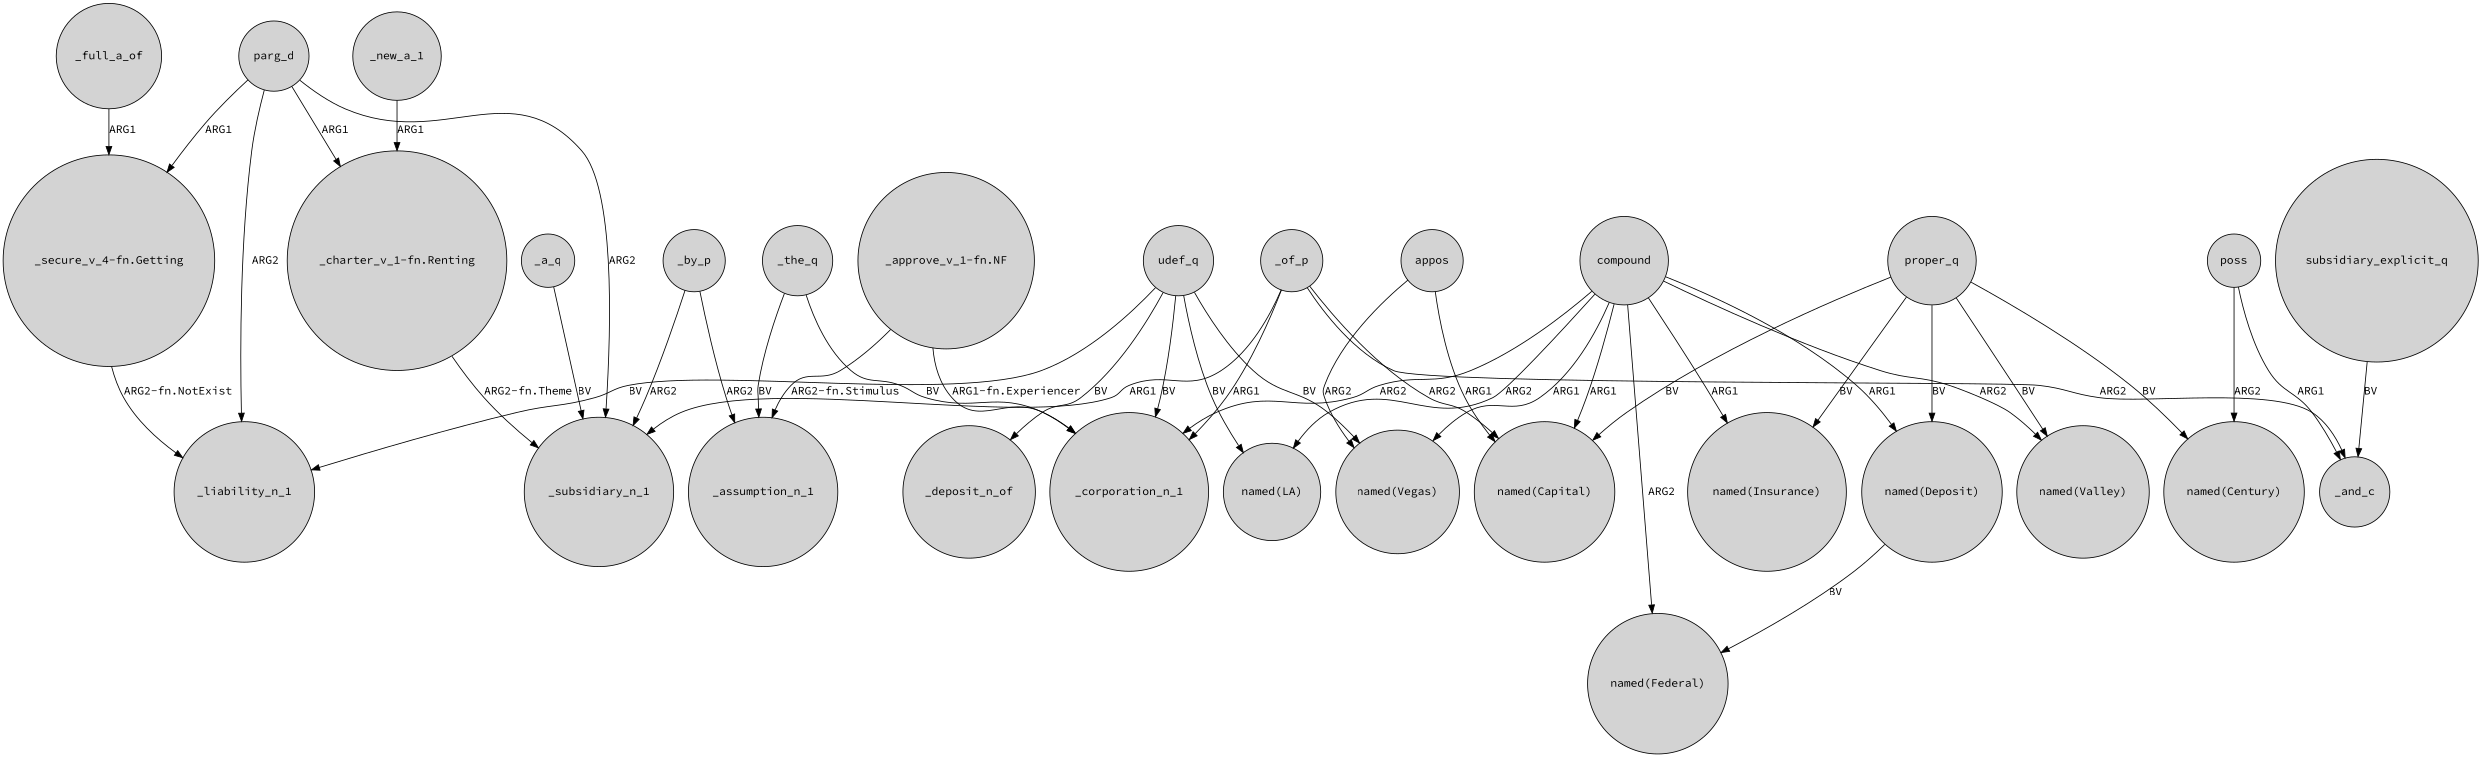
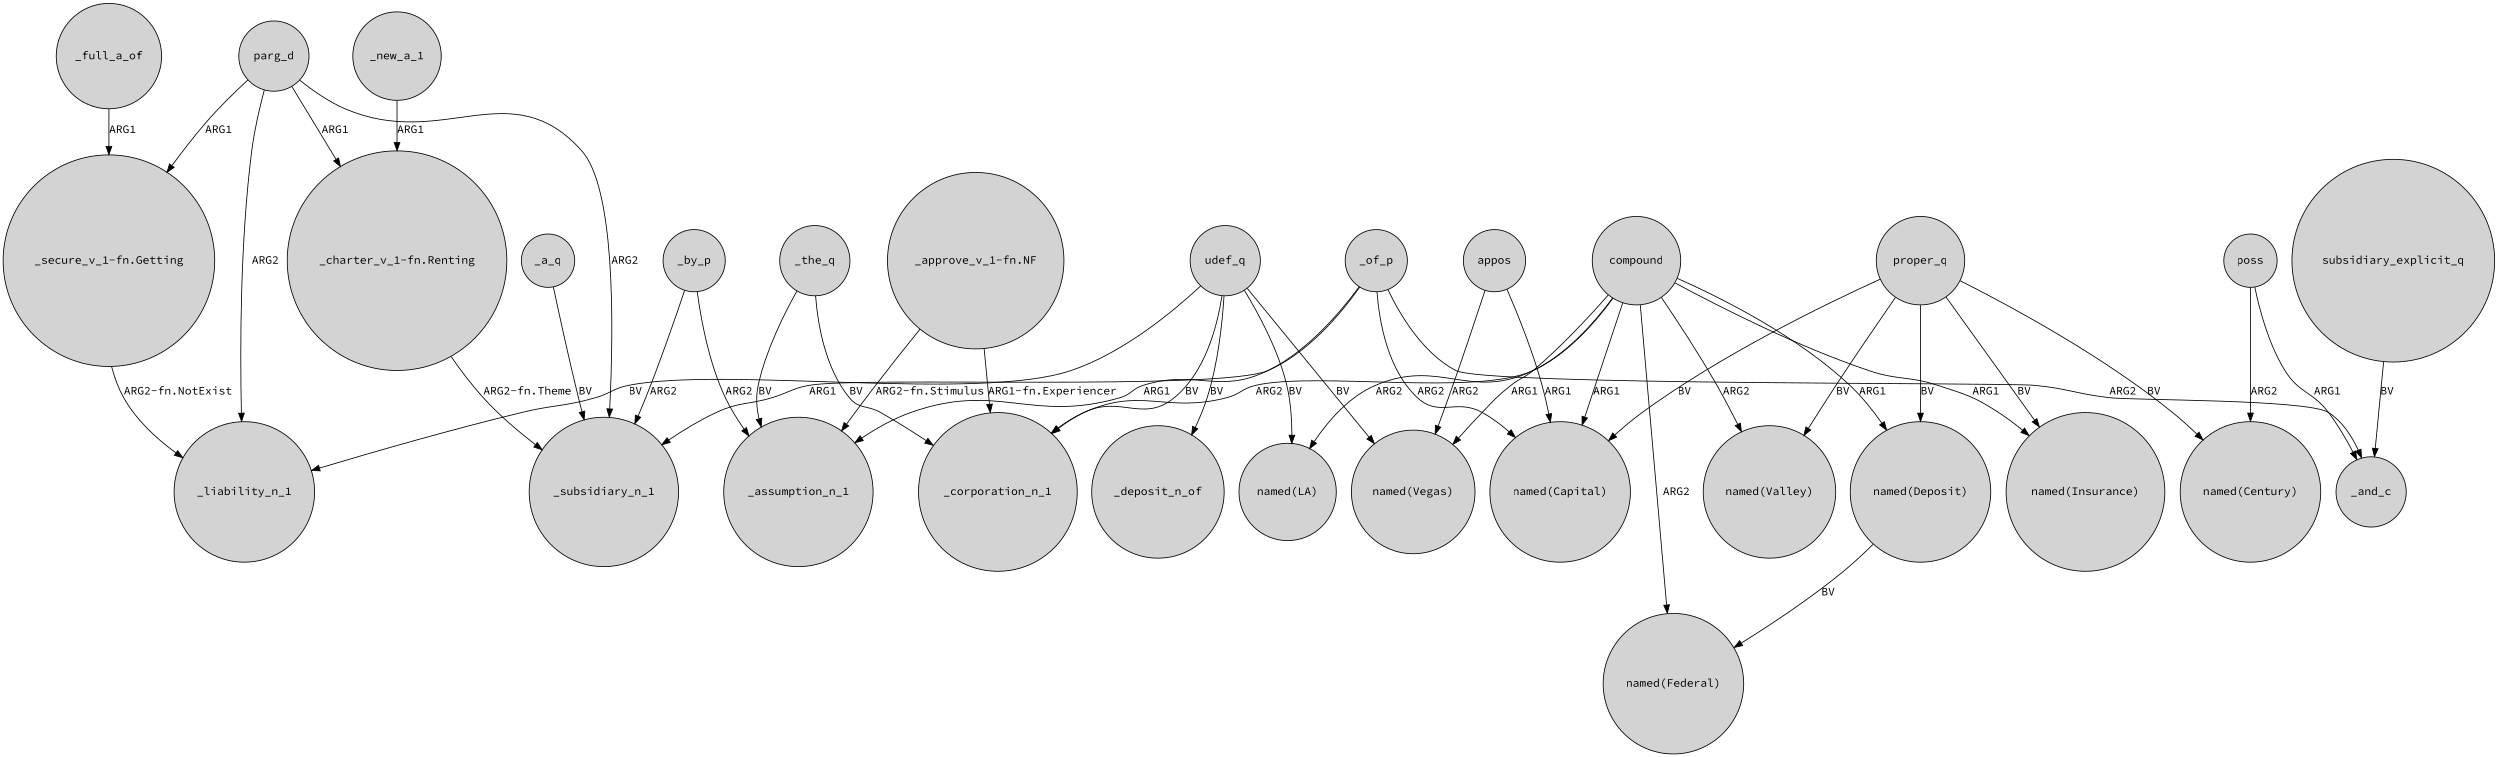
(109, 261) -> (109, 261)
(1244, 370) -> (1125, 396)
